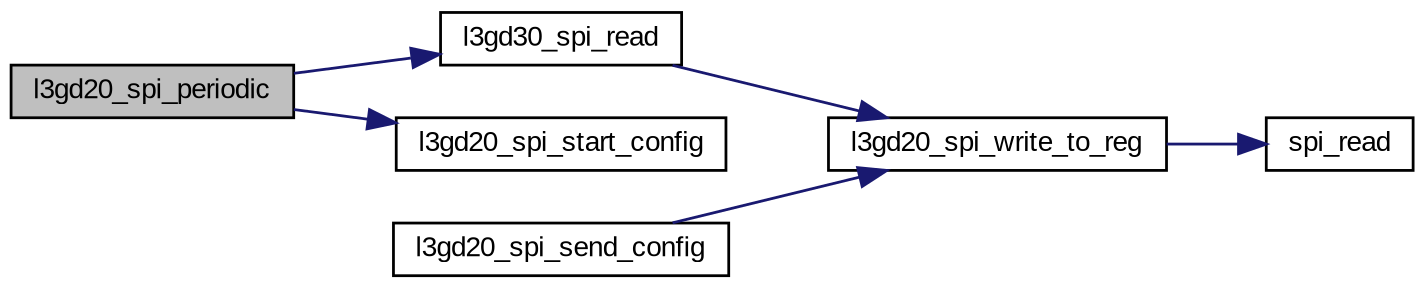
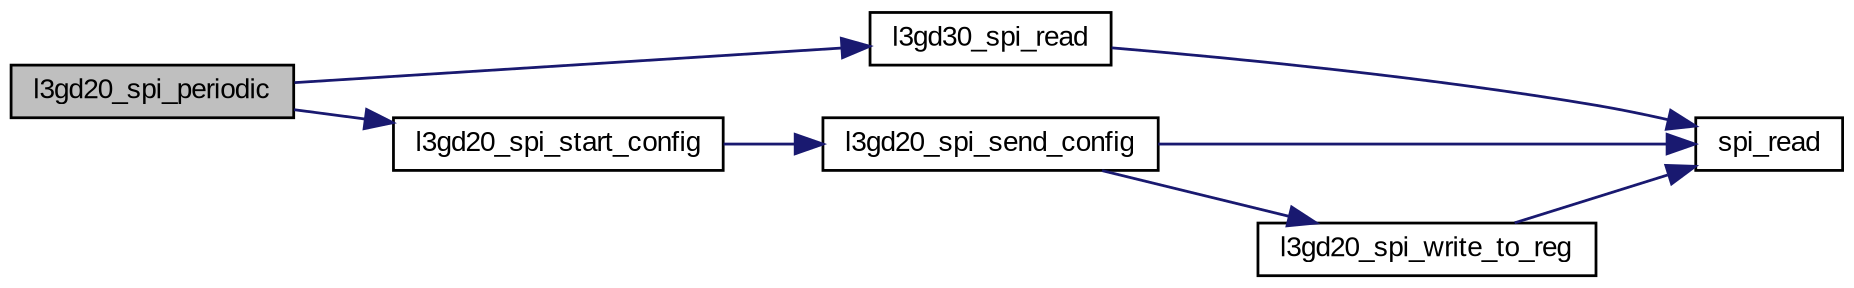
(766, 88) -> (1391, 76)
none -> (759, 144)
none -> (1412, 144)
